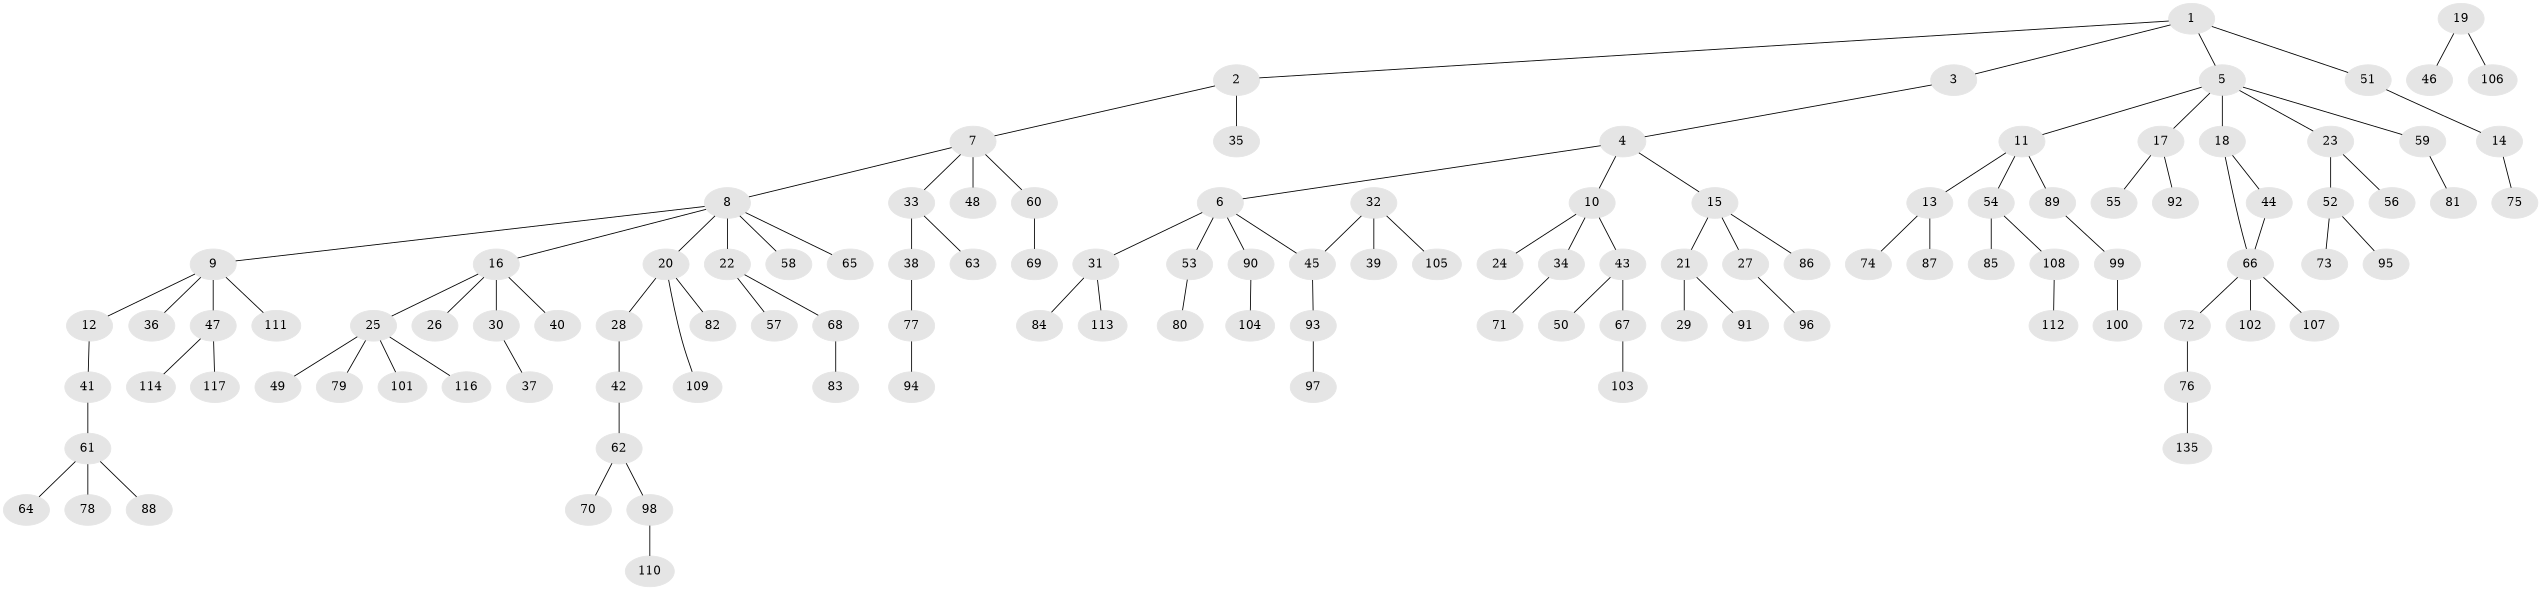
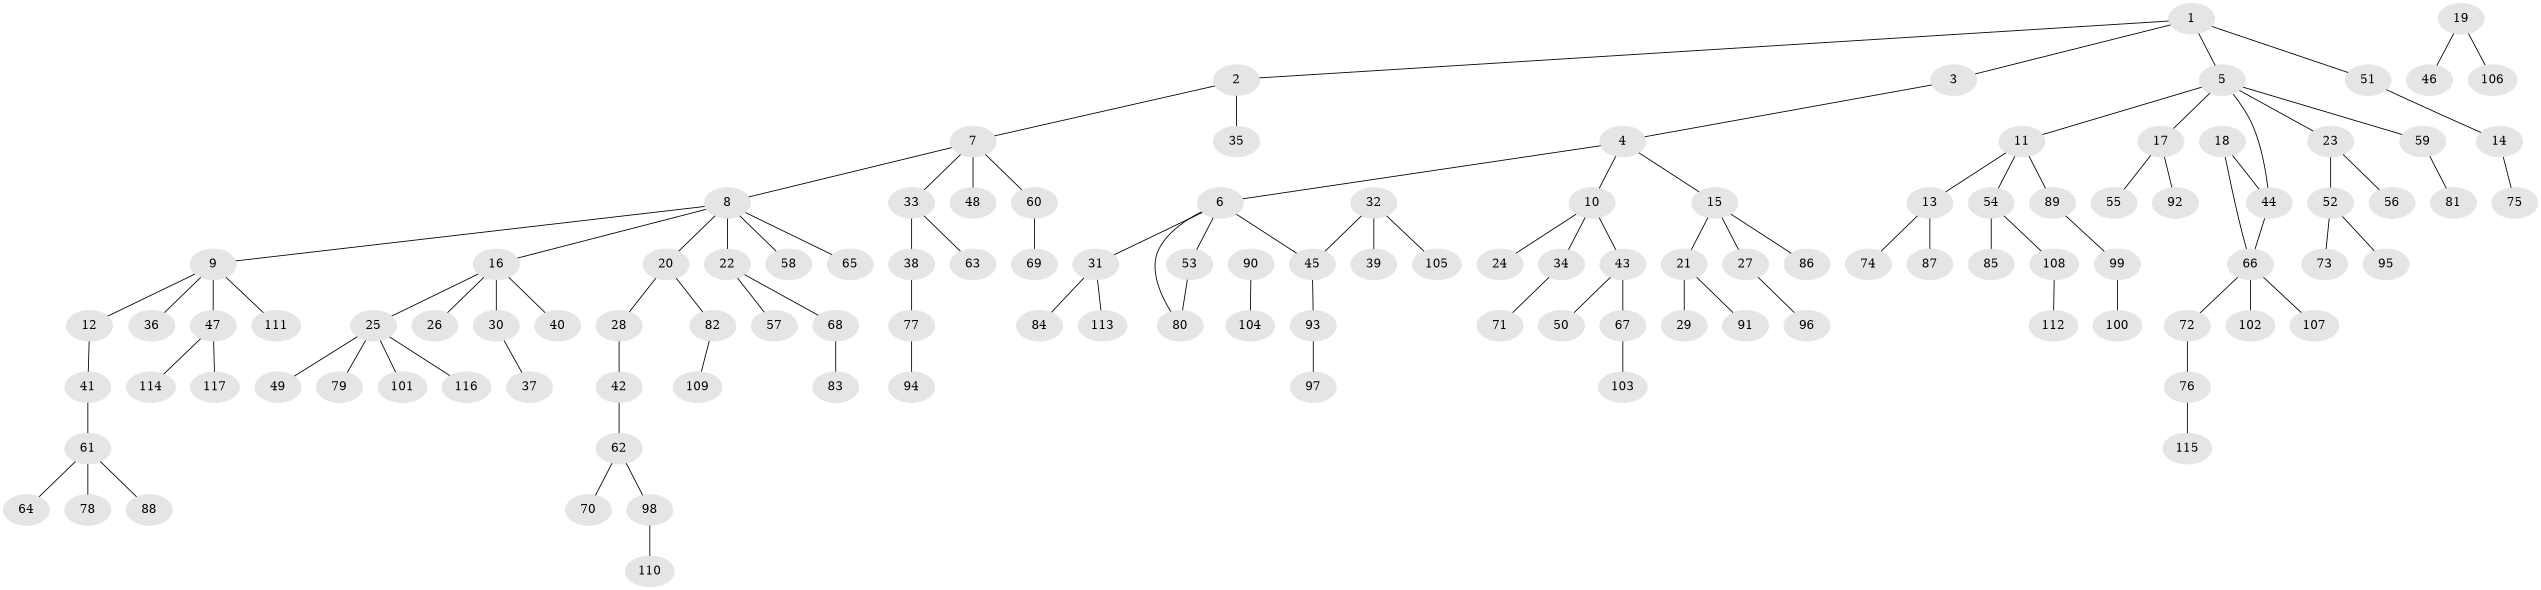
(2222, 111) -> (2257, 138)
(1236, 234) -> (1157, 253)
(678, 326) -> (705, 356)
(2187, 449) -> (2187, 449)
